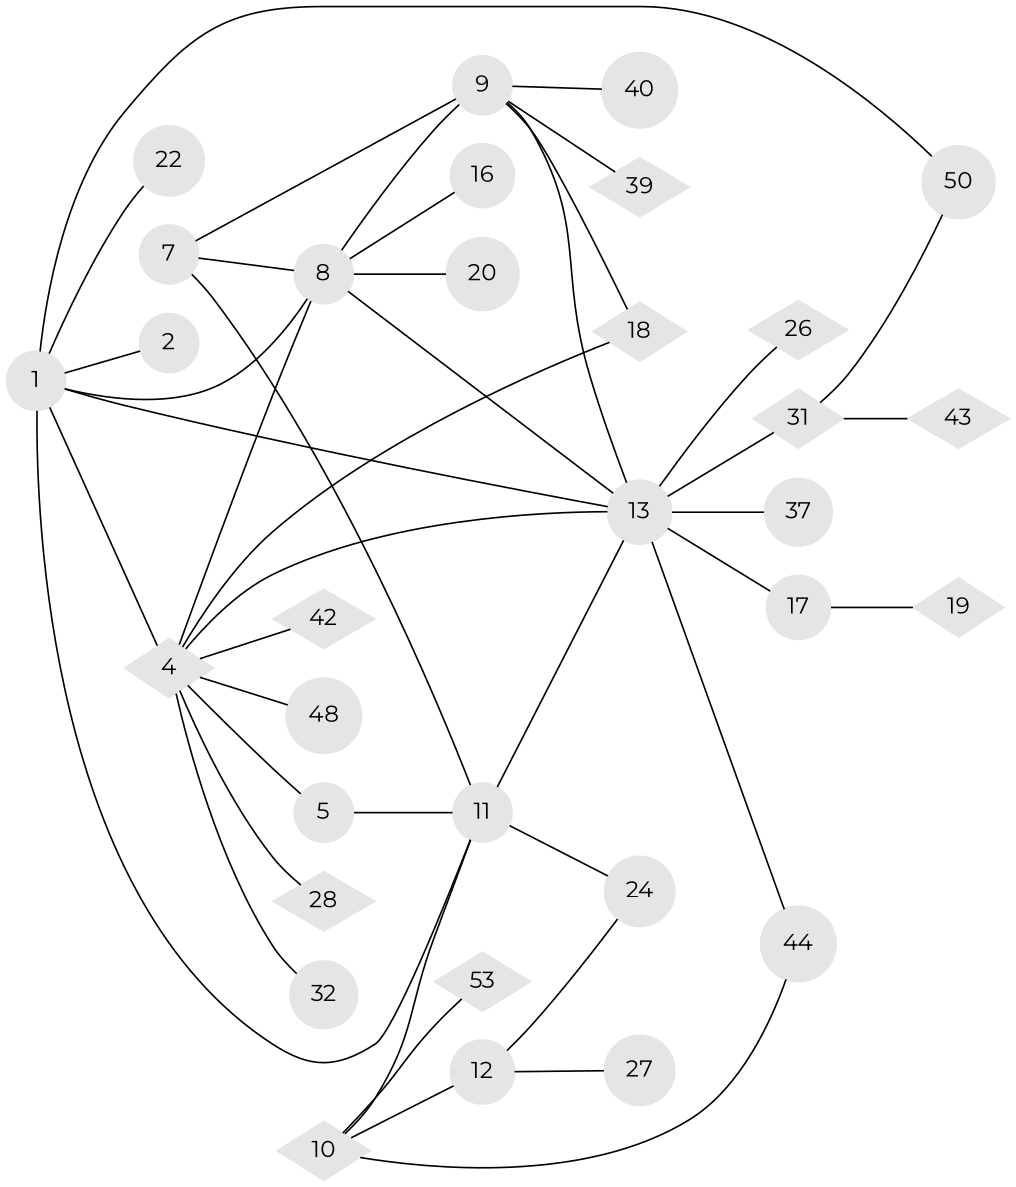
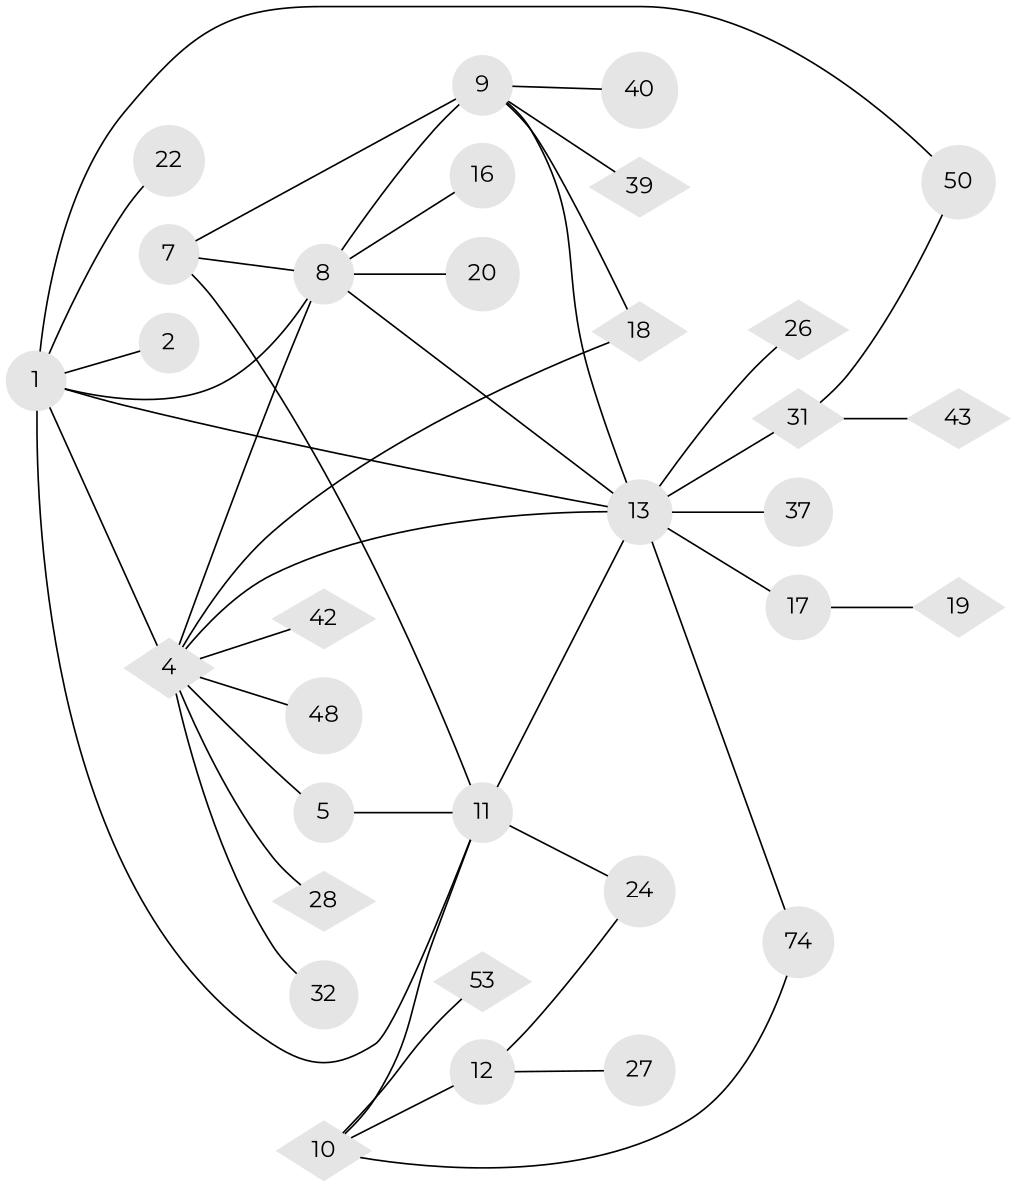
(798, 944) -> (798, 942)
